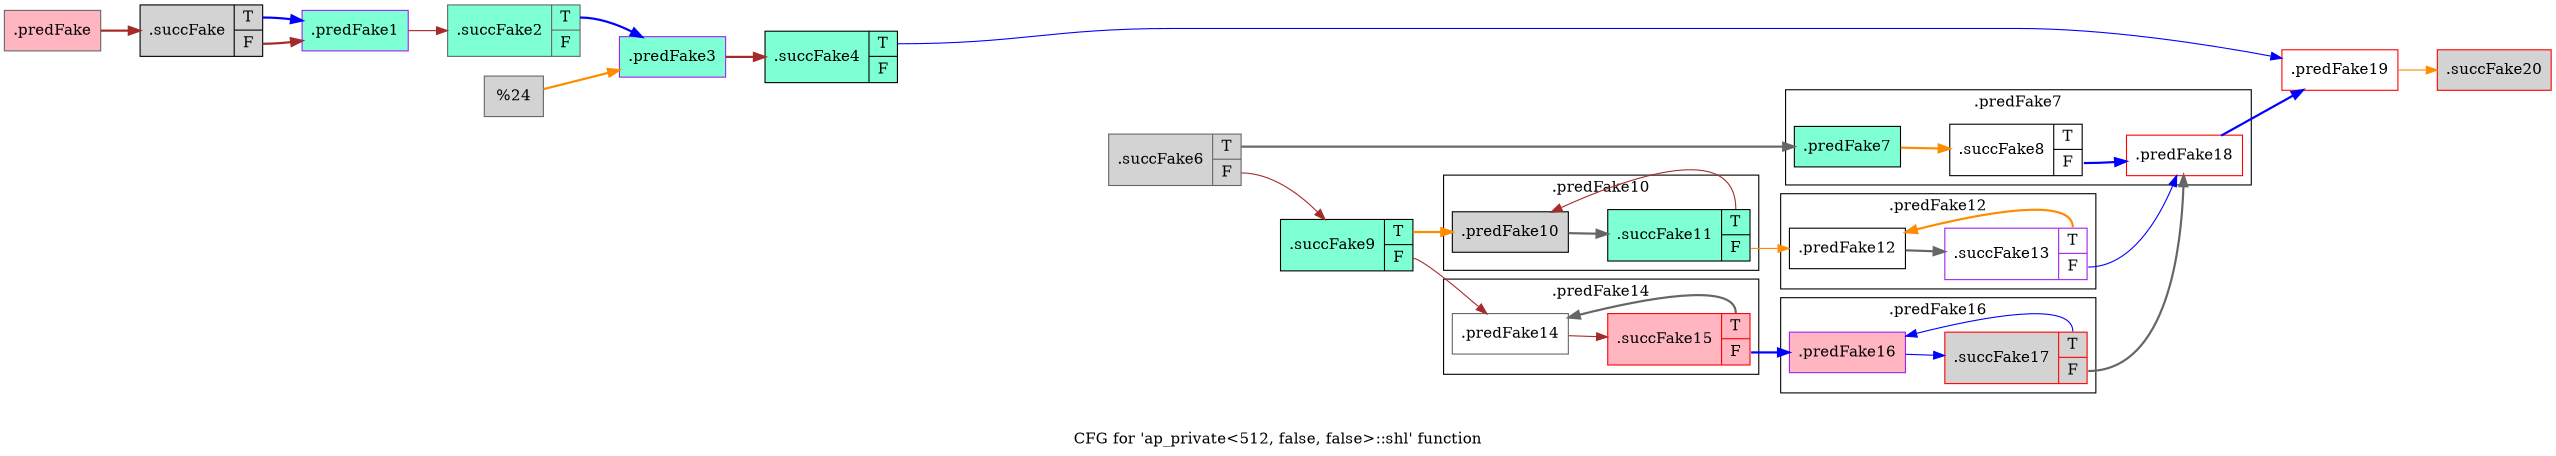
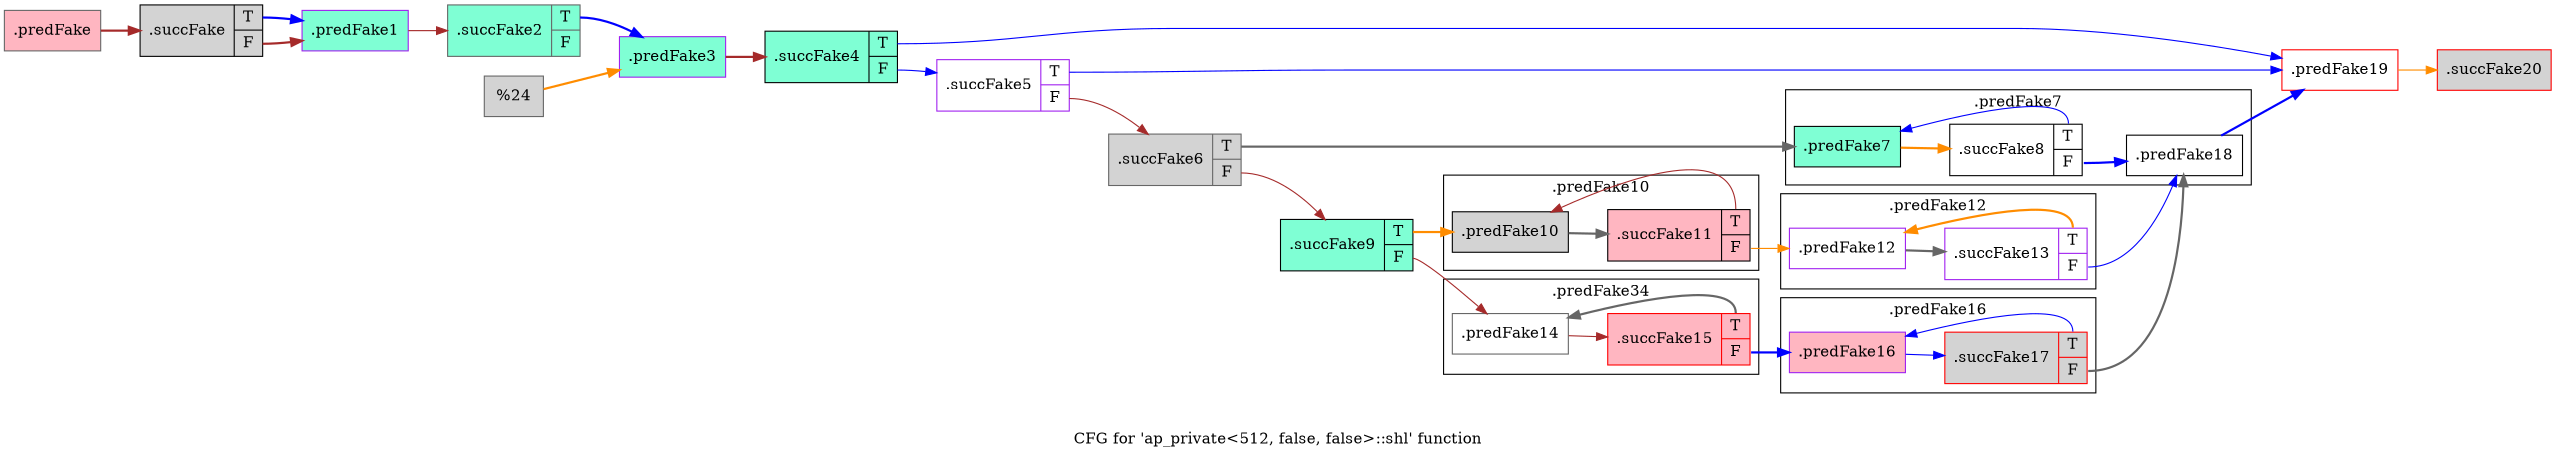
none -> (1003, 85)
none -> (1993, 110)
(2185, 155) -> (2185, 155)
(1679, 235) -> (1679, 235)
(1847, 248) -> (1847, 248)
(1601, 292) -> (1601, 292)
